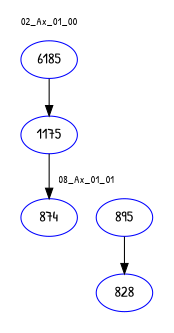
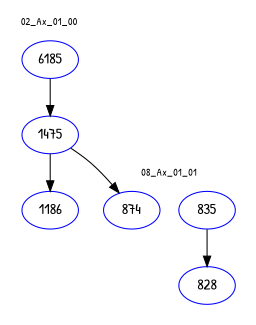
(49, 135) -> (50, 135)
none -> (50, 210)
(124, 218) -> (207, 210)
